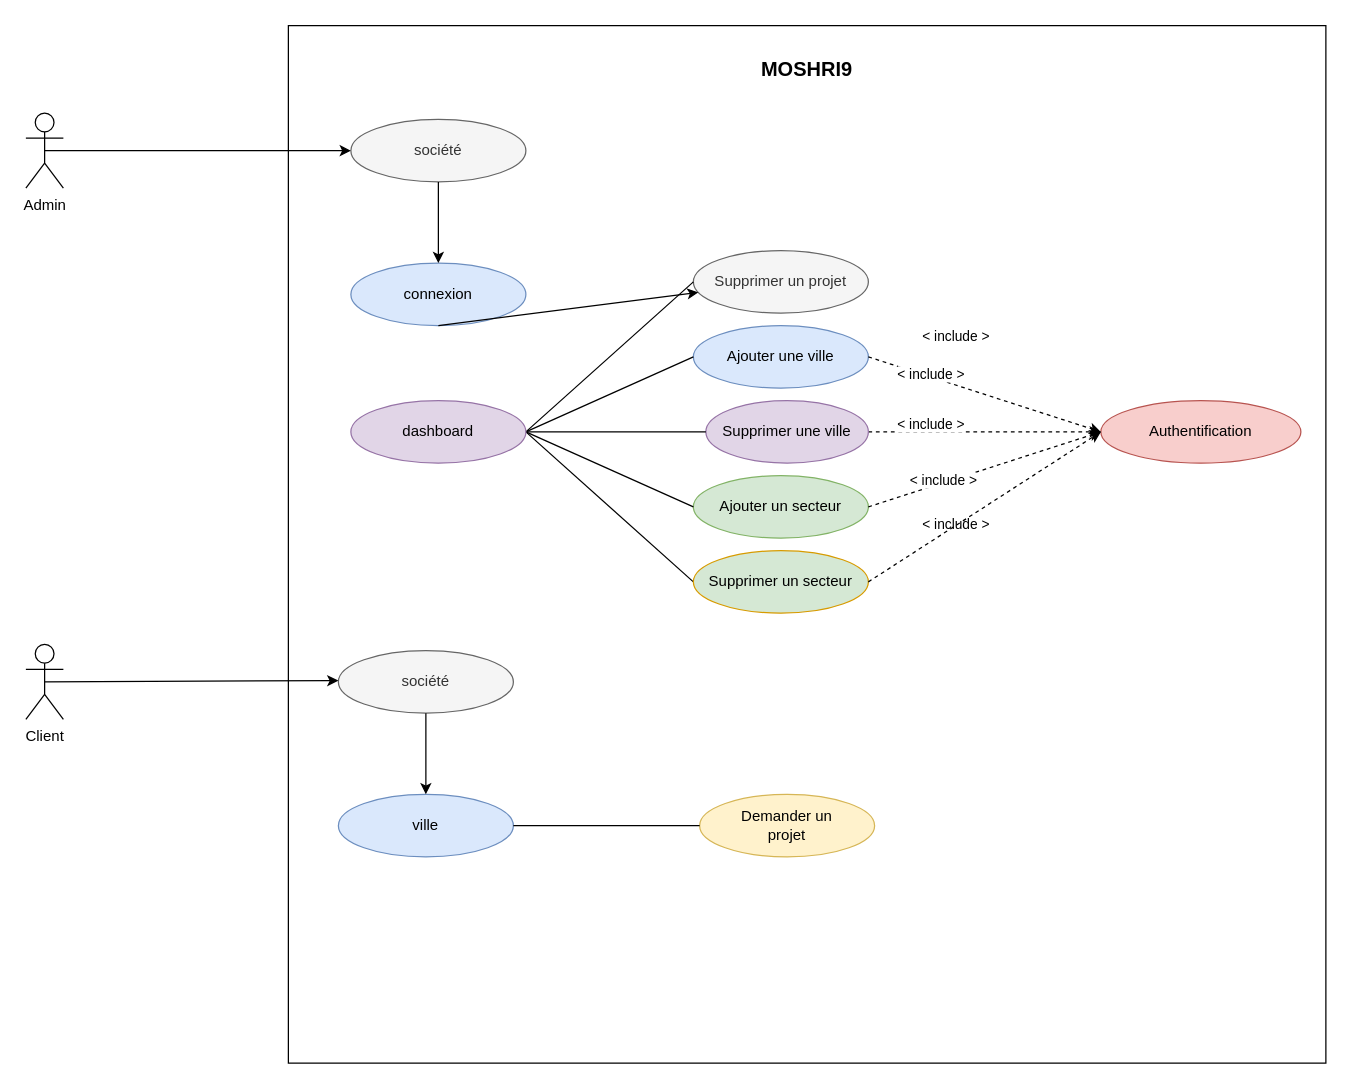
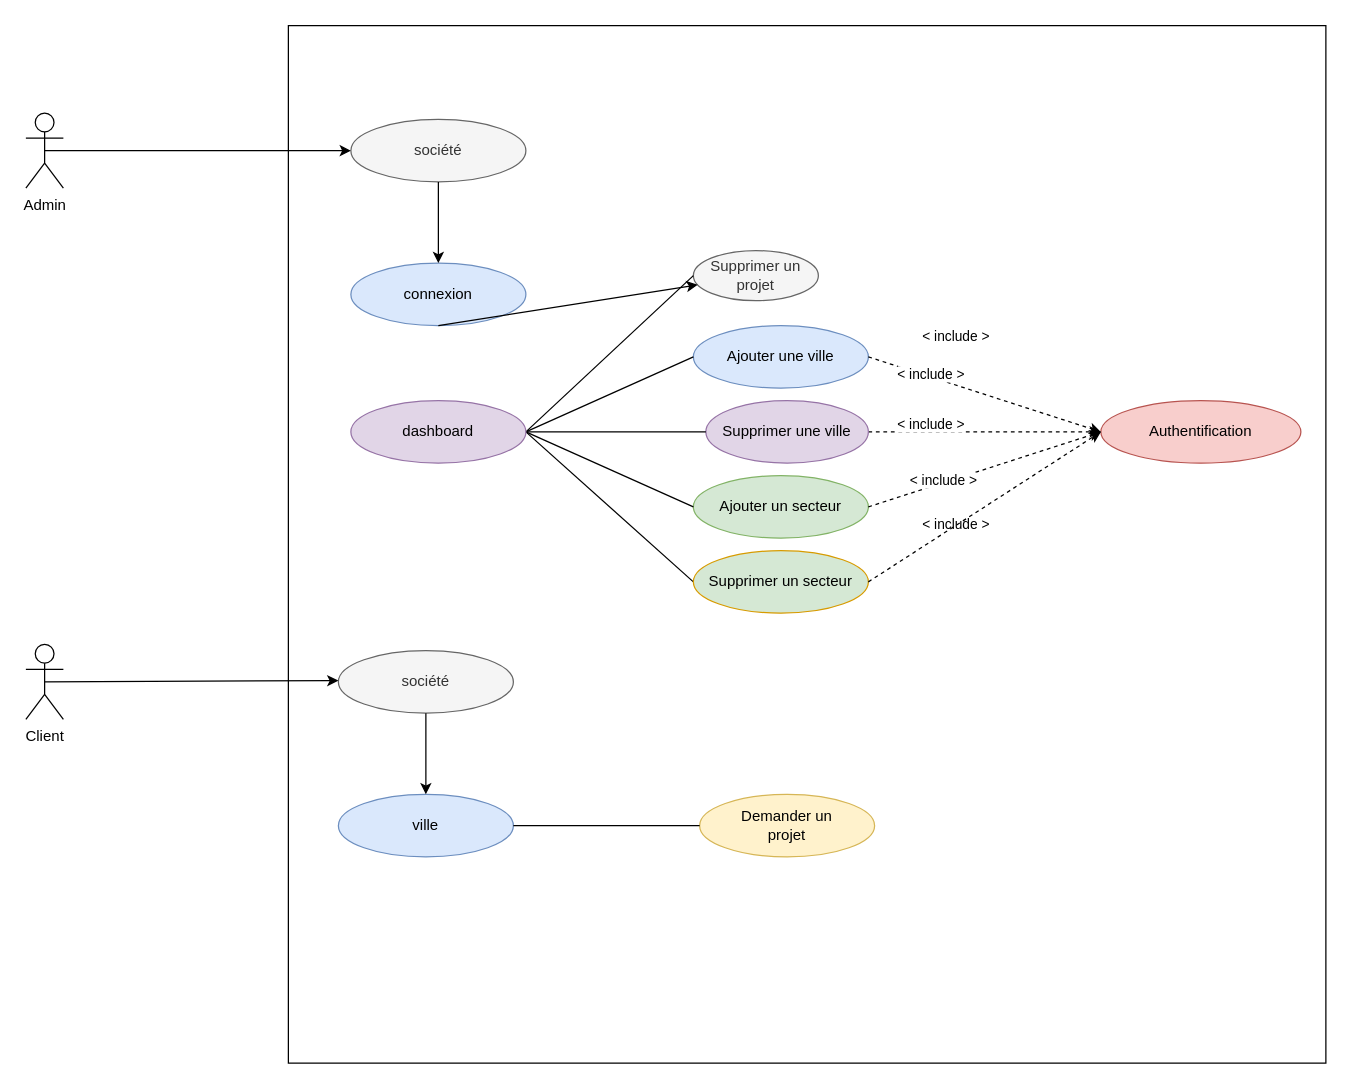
(807, 69) -> none
(781, 282) -> (756, 276)
